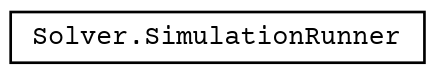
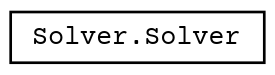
(218, 37) -> (137, 37)
